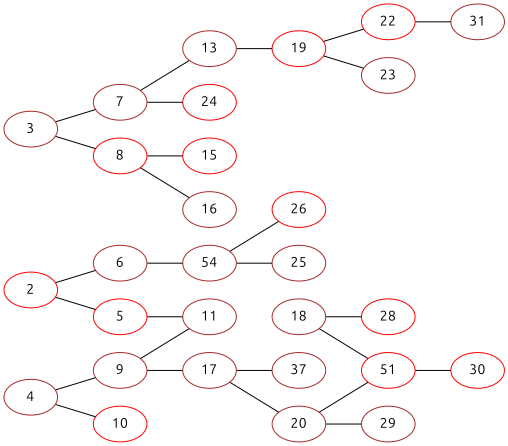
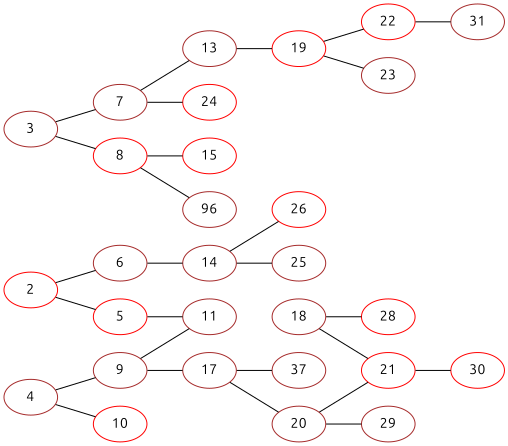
(210, 210) -> (210, 210)
(210, 263) -> (210, 263)
(388, 370) -> (388, 370)
